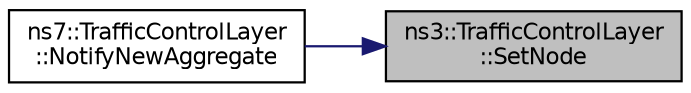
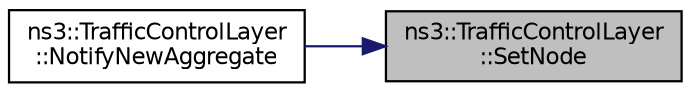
(157, 46) -> (157, 46)
